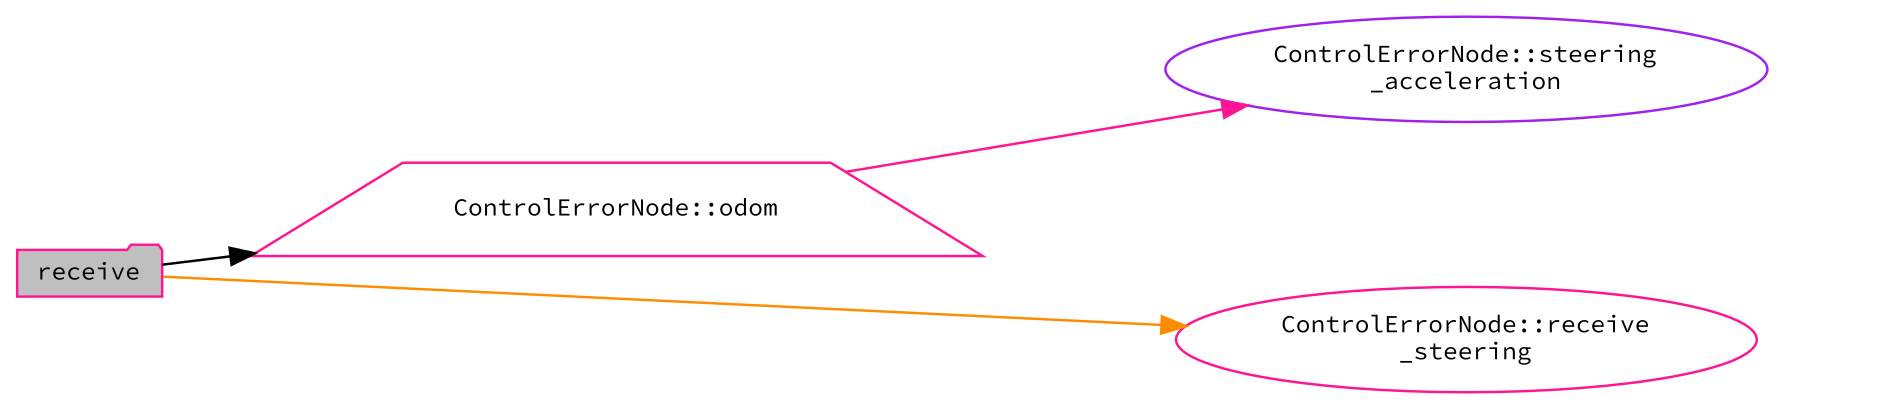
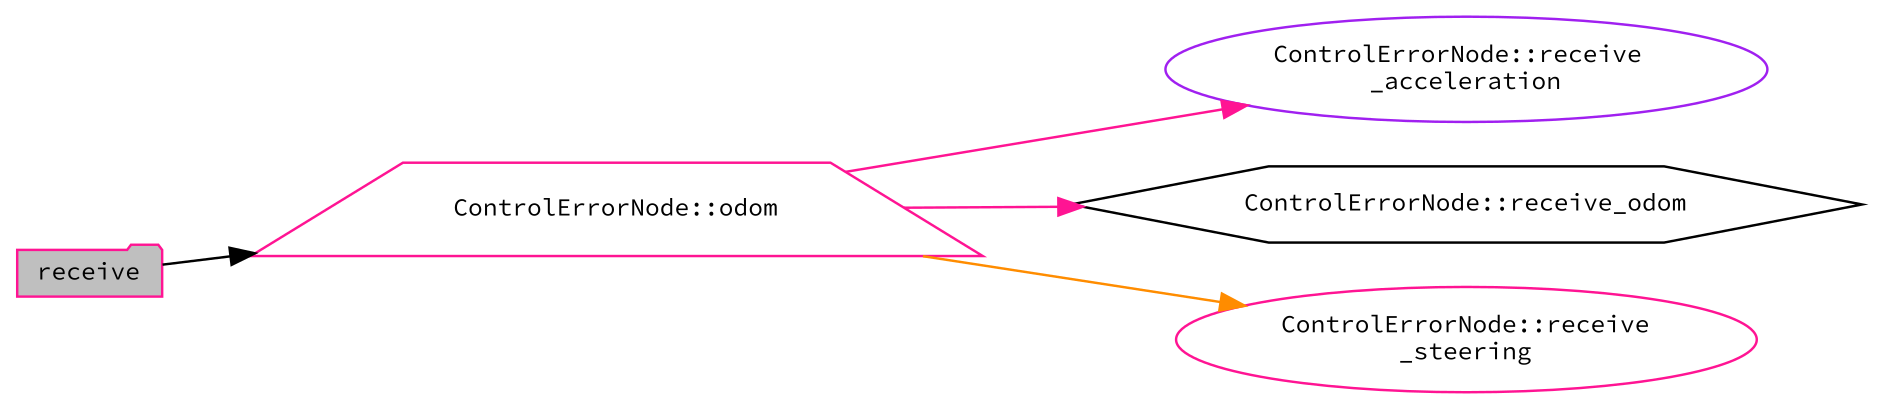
(1466, 69) -> (1466, 69)
none -> (1466, 204)
(662, 301) -> (1072, 279)
